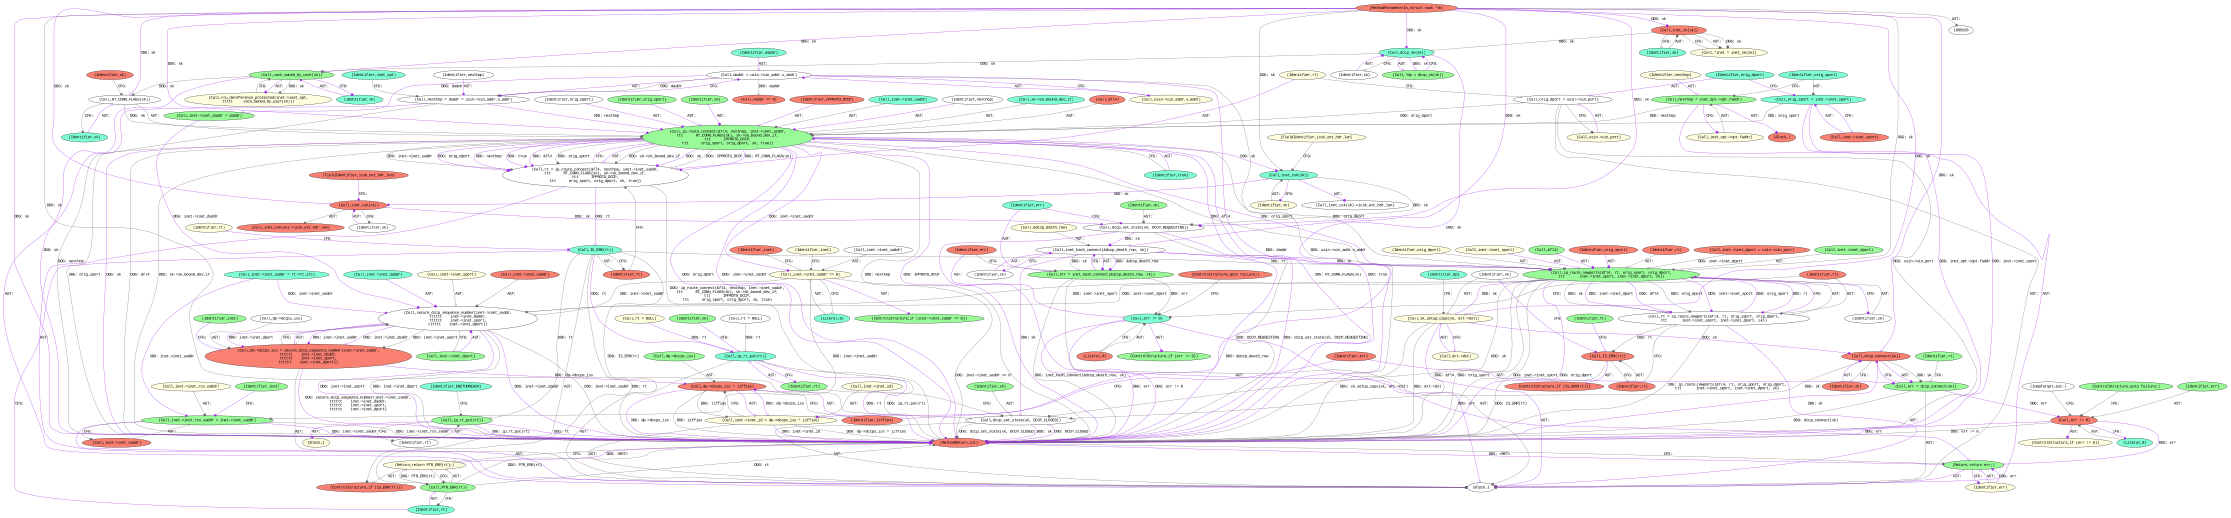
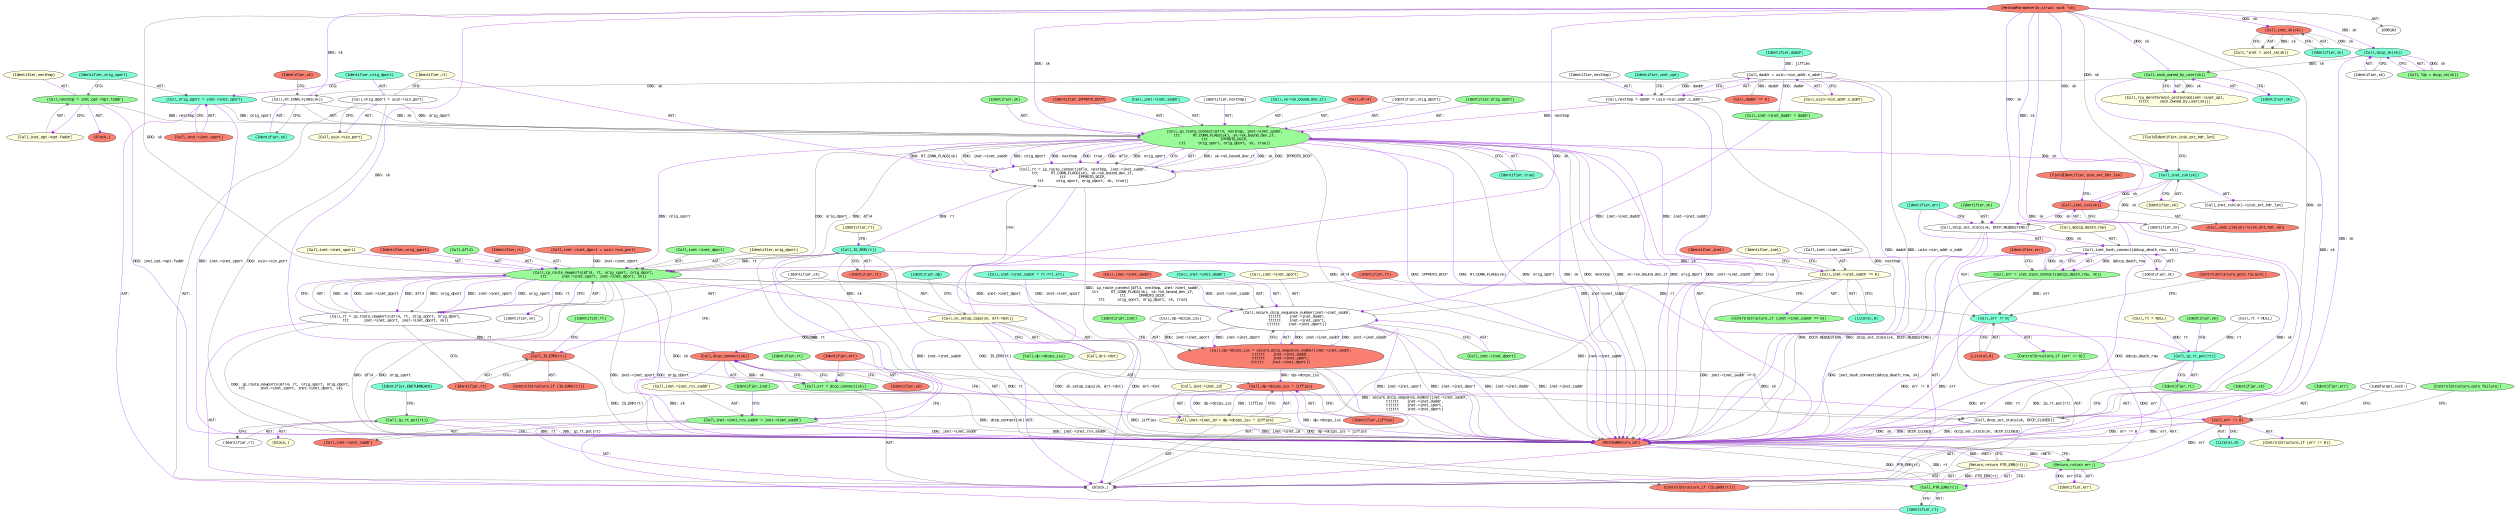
(764, 64) -> (1797, 64)
(1363, 306) -> (2152, 421)
(2048, 386) -> (2388, 386)
(437, 475) -> (1998, 483)
